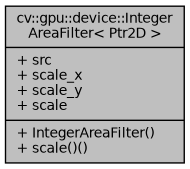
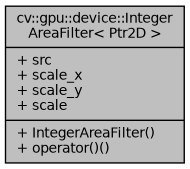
(52, 148) -> (63, 148)
